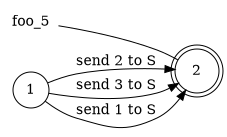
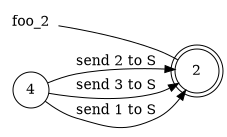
(31, 22) -> (31, 22)
(31, 90) -> (31, 90)
